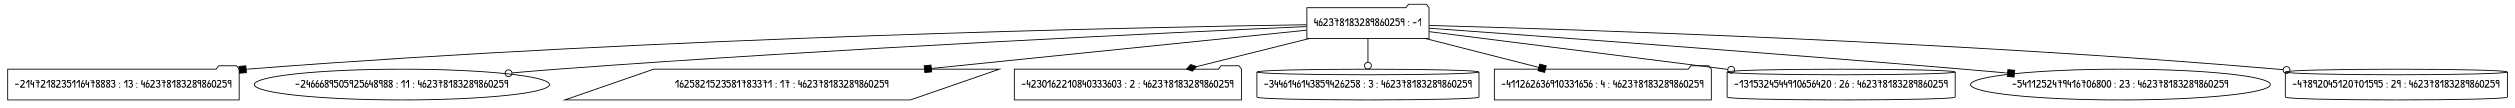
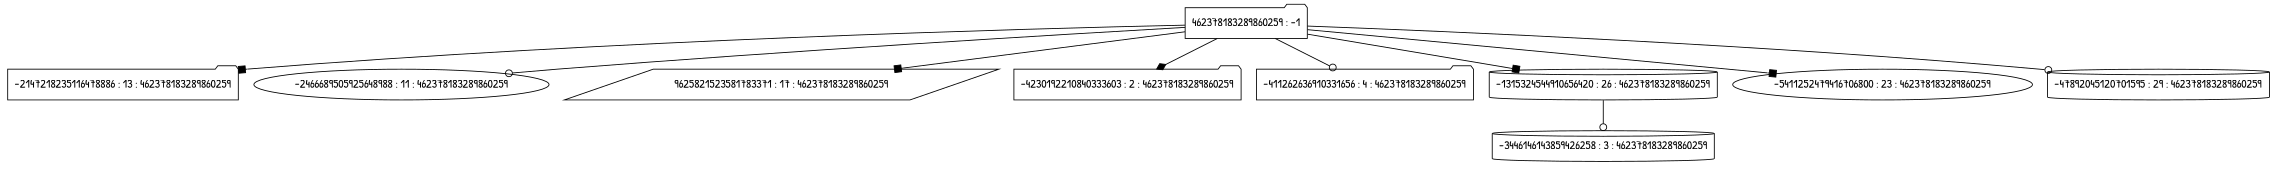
(1368, 50) -> (1603, 112)
(1578, 51) -> (1409, 51)
(1481, 53) -> (1302, 52)
(123, 85) -> (123, 85)
(782, 85) -> (782, 85)
(1128, 85) -> (1128, 85)
